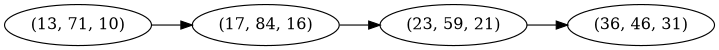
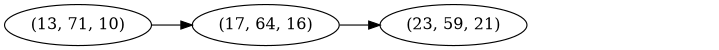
(266, 25) -> (266, 25)
(641, 25) -> none
